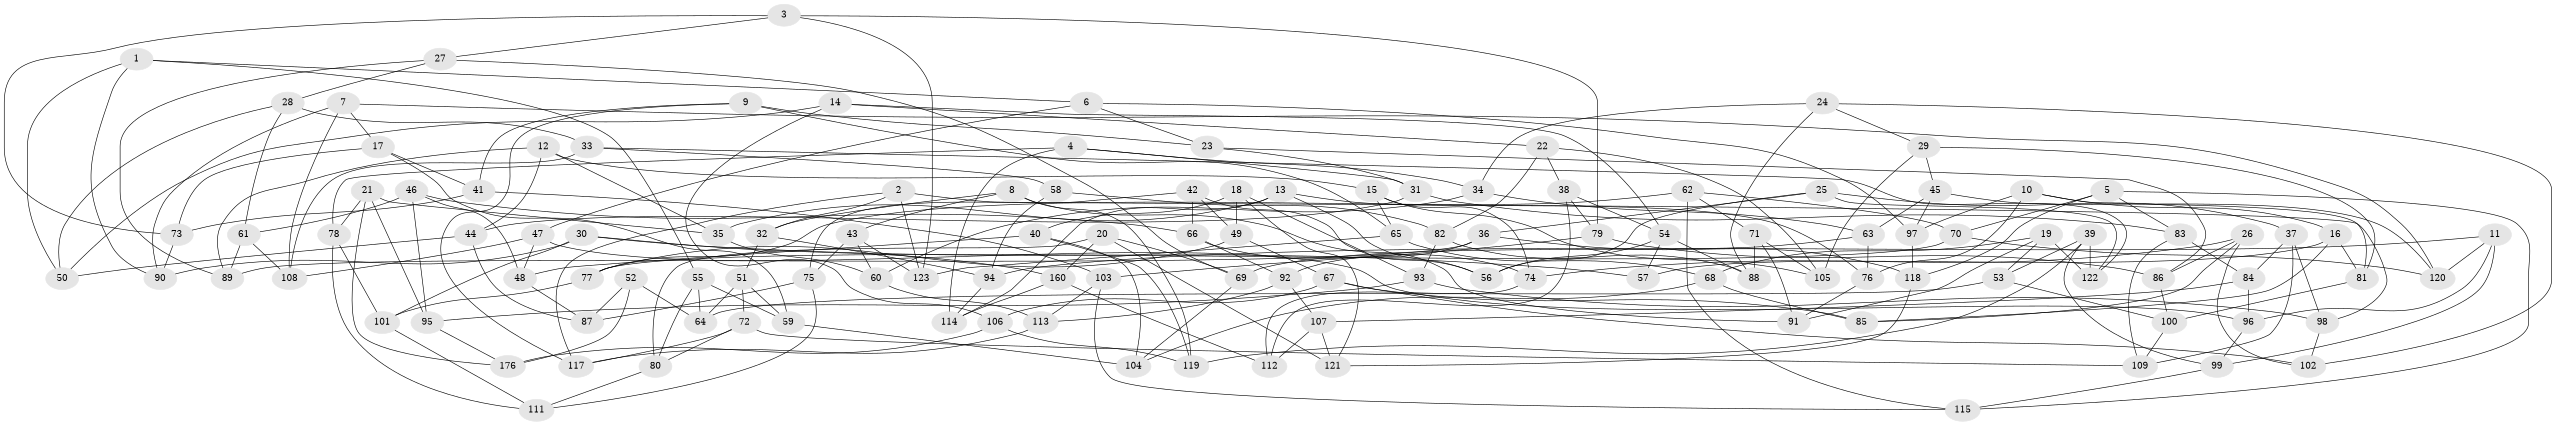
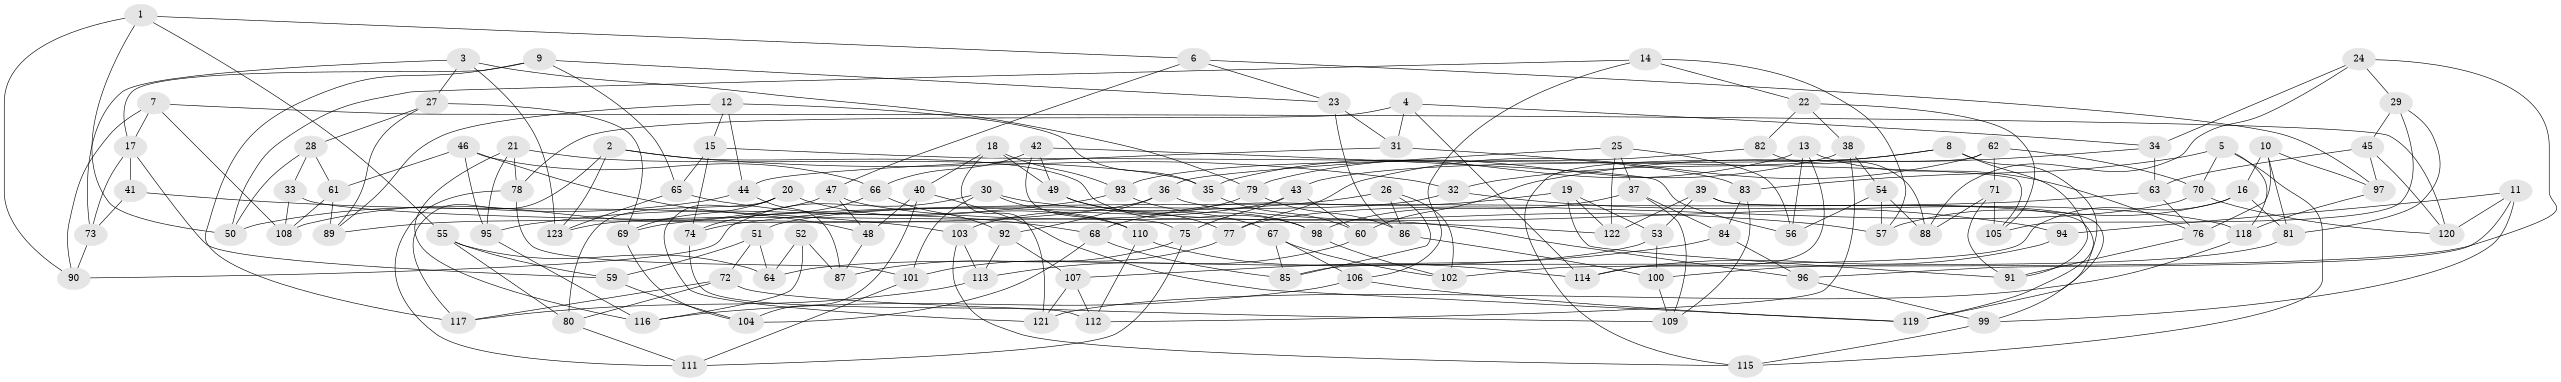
(554, 118) -> (304, 72)
(1401, 120) -> (1835, 97)
(1056, 191) -> none
(1058, 279) -> (1140, 235)
(508, 366) -> (643, 323)
